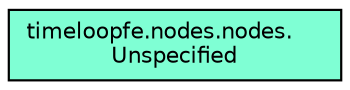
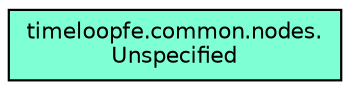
(175, 45) -> (175, 45)
